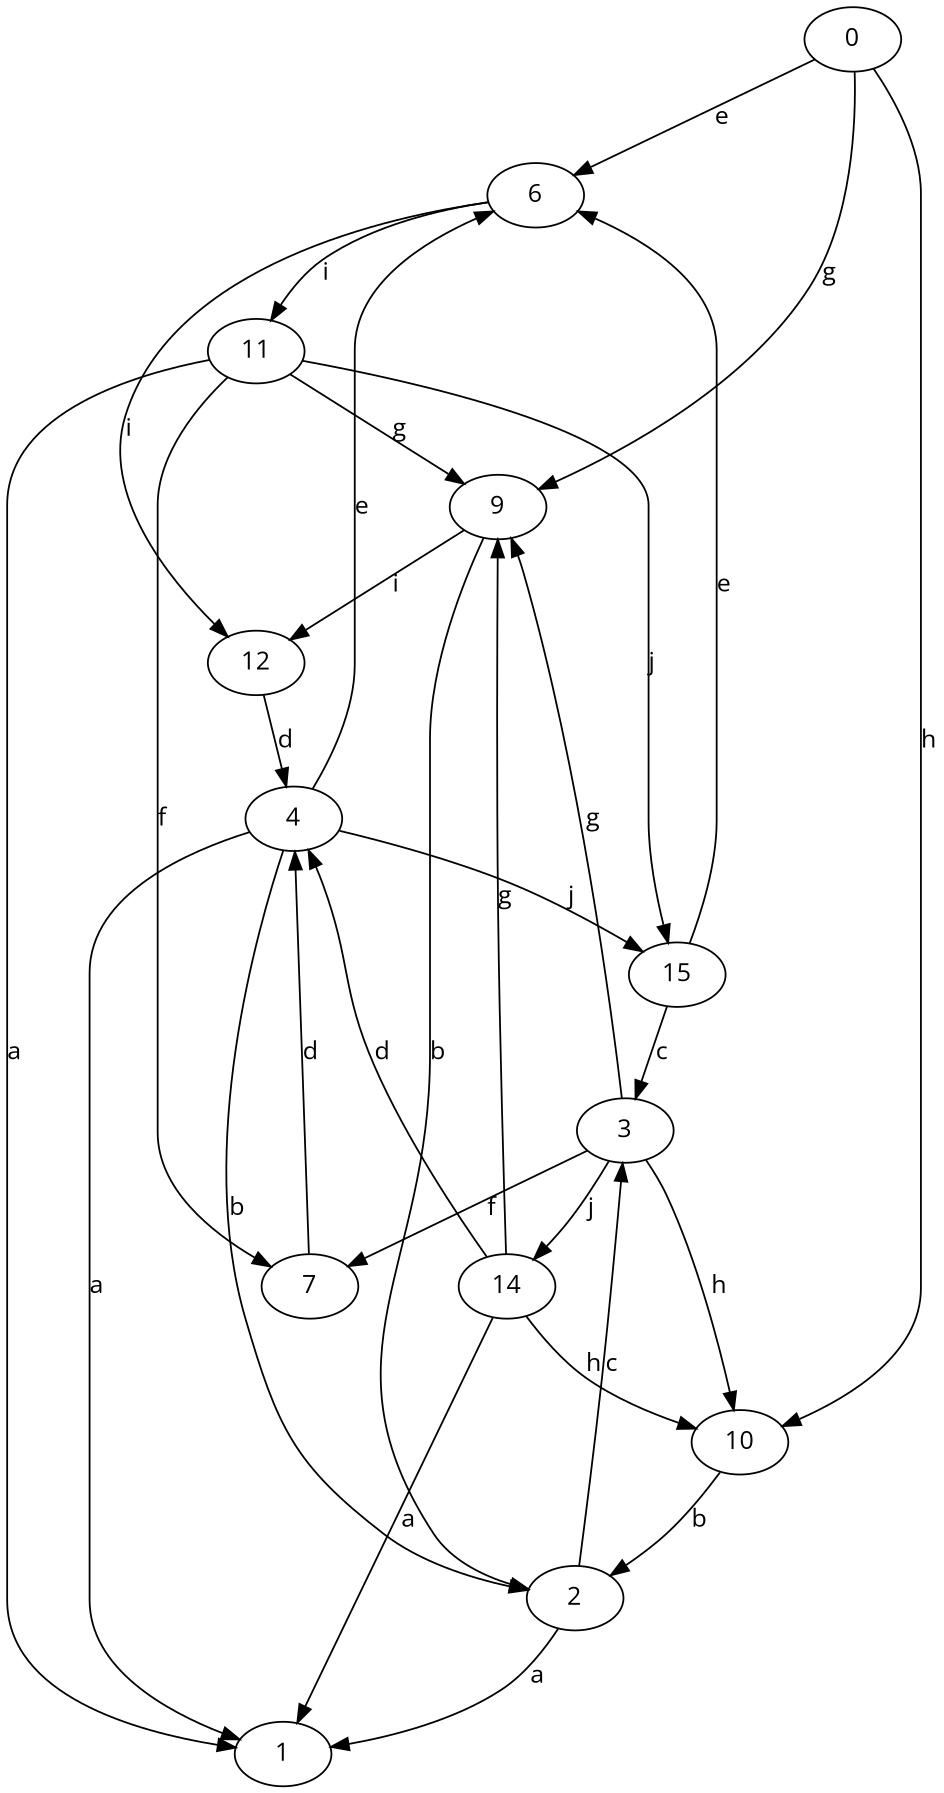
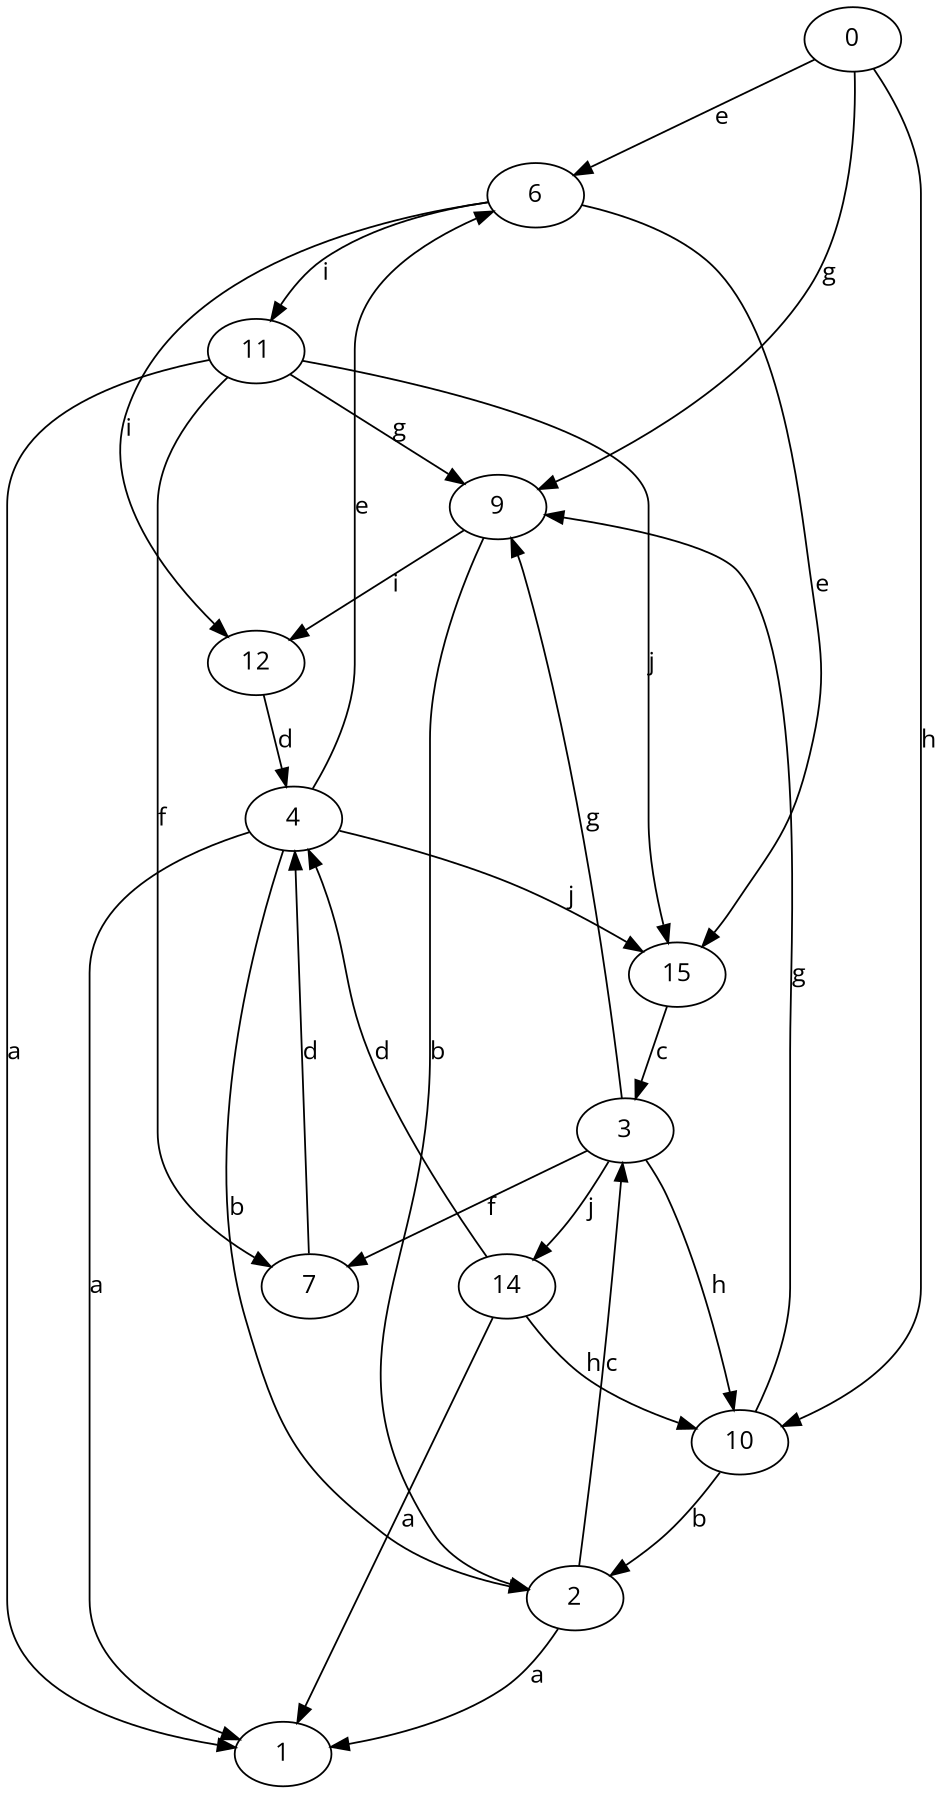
(717, 554) -> (804, 530)
(498, 906) -> (792, 897)
